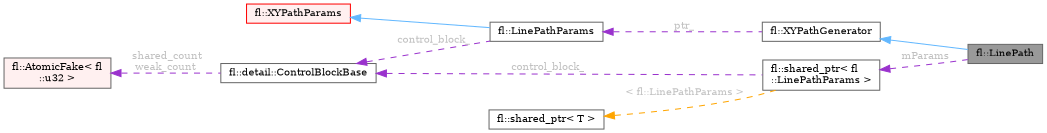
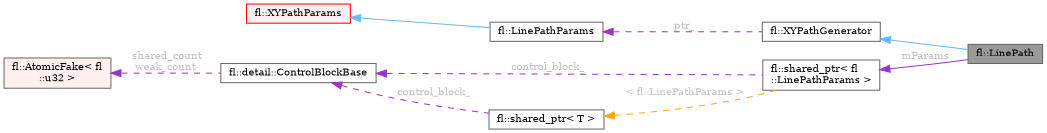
(428, 51) -> (415, 102)
(929, 65) -> (929, 65)
